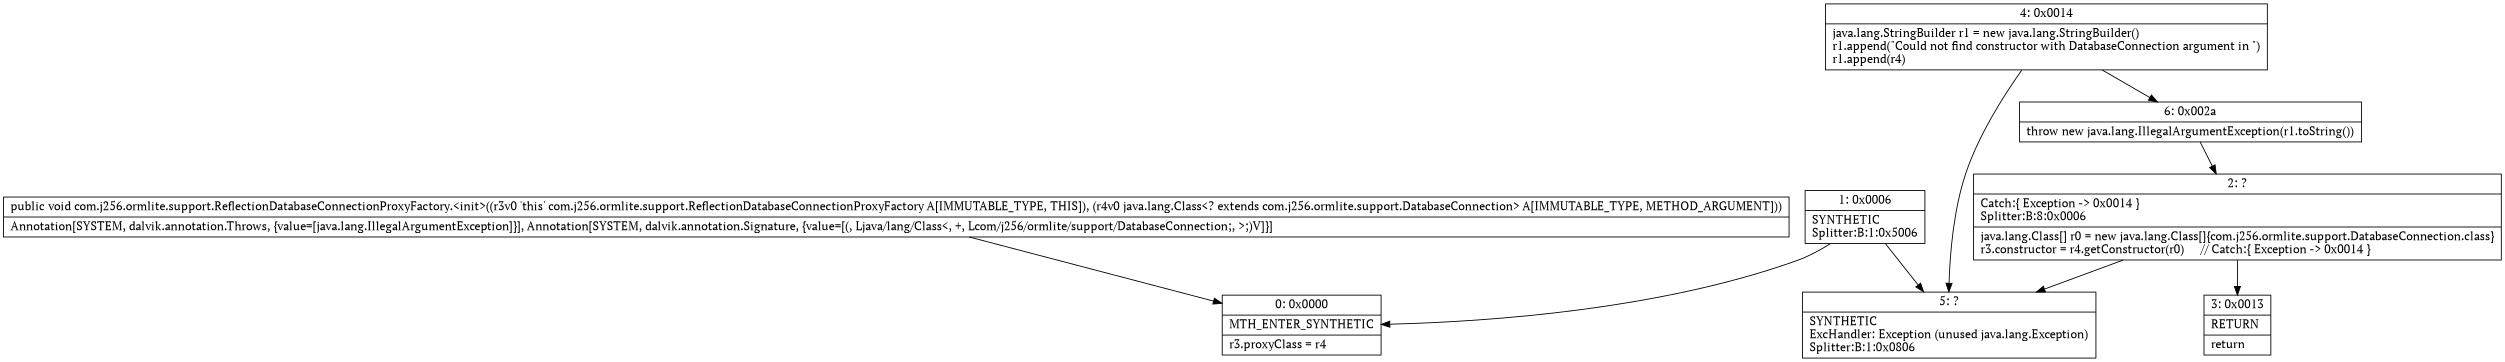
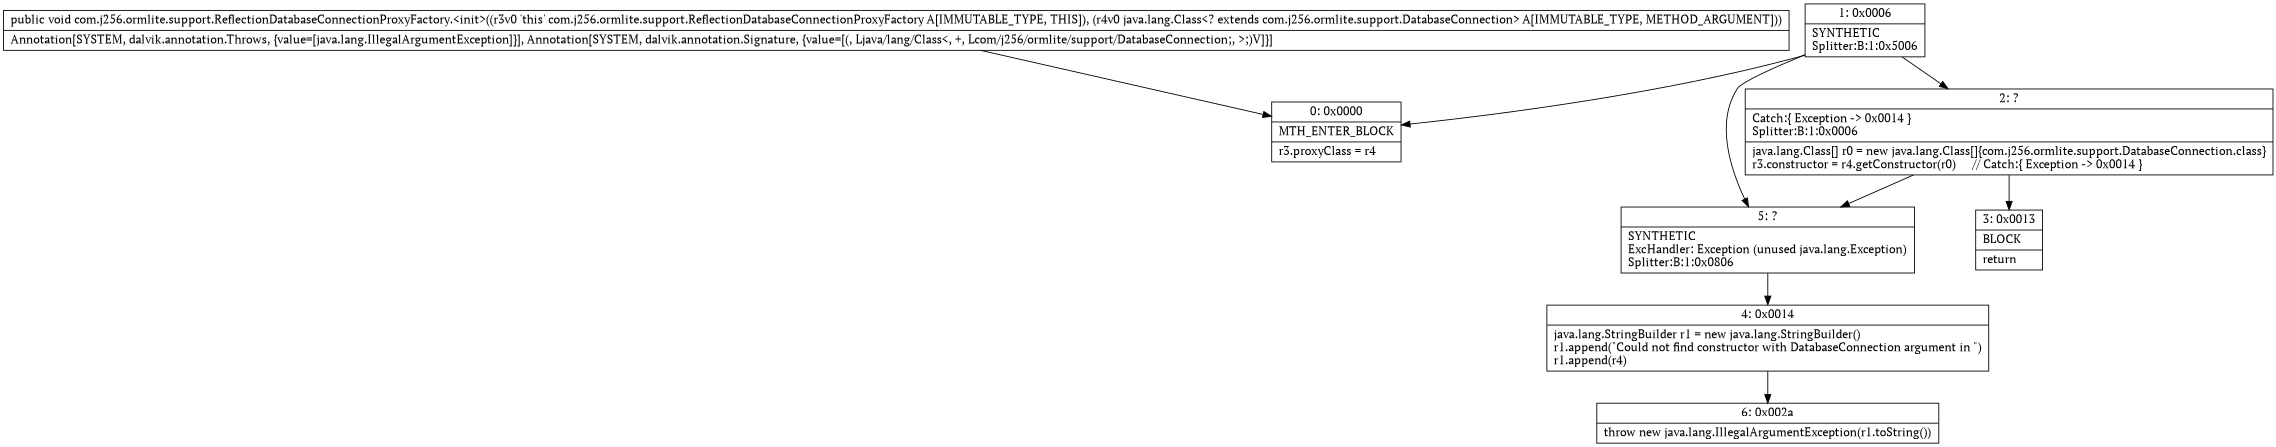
(2206, 154) -> (1921, 70)
(1967, 170) -> (1768, 285)
(2033, 217) -> (1805, 132)
(1302, 325) -> (1336, 132)
(2235, 325) -> (2002, 240)
